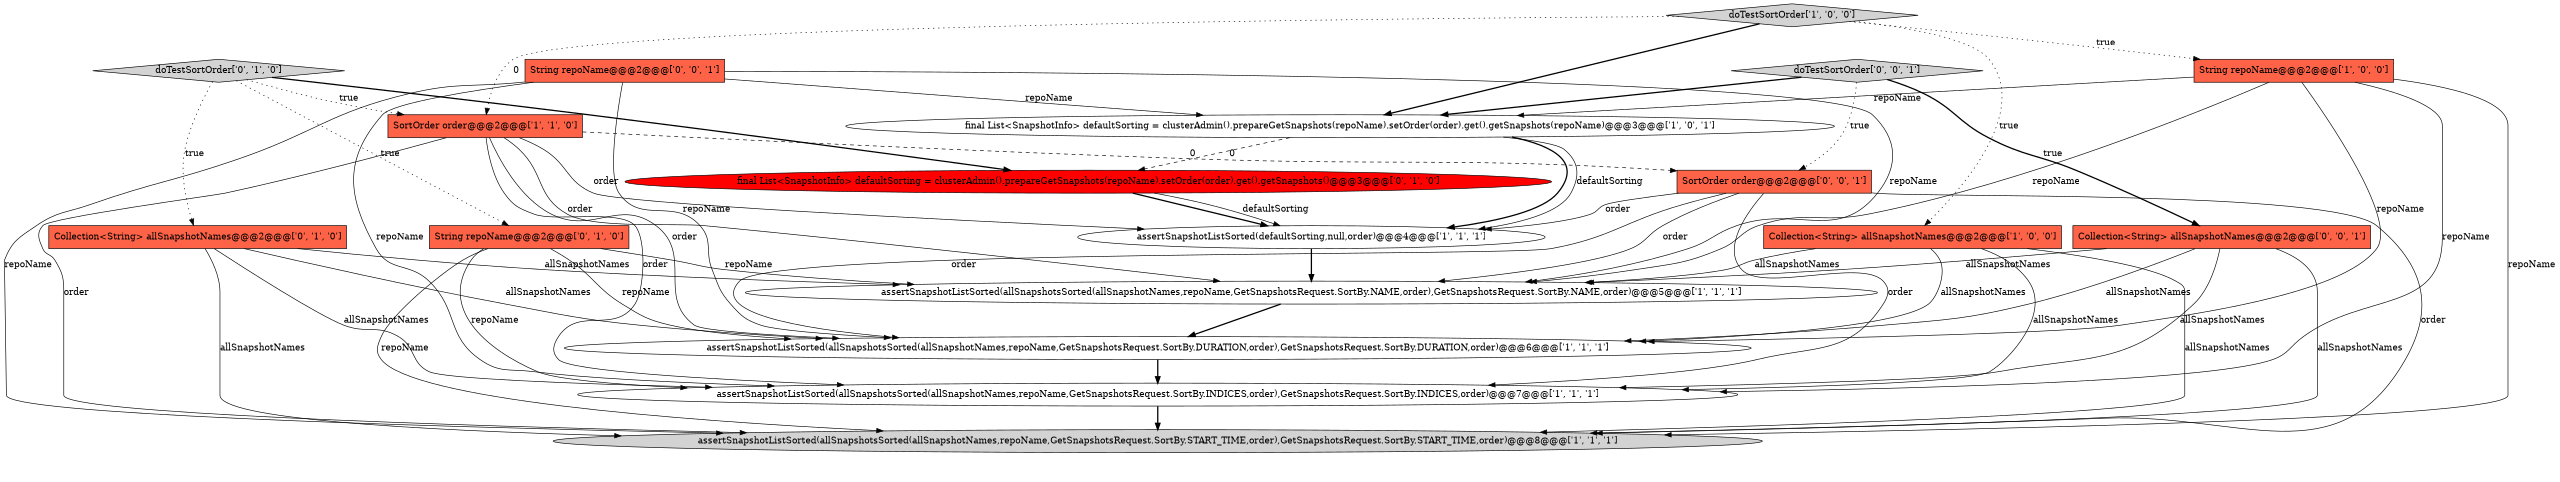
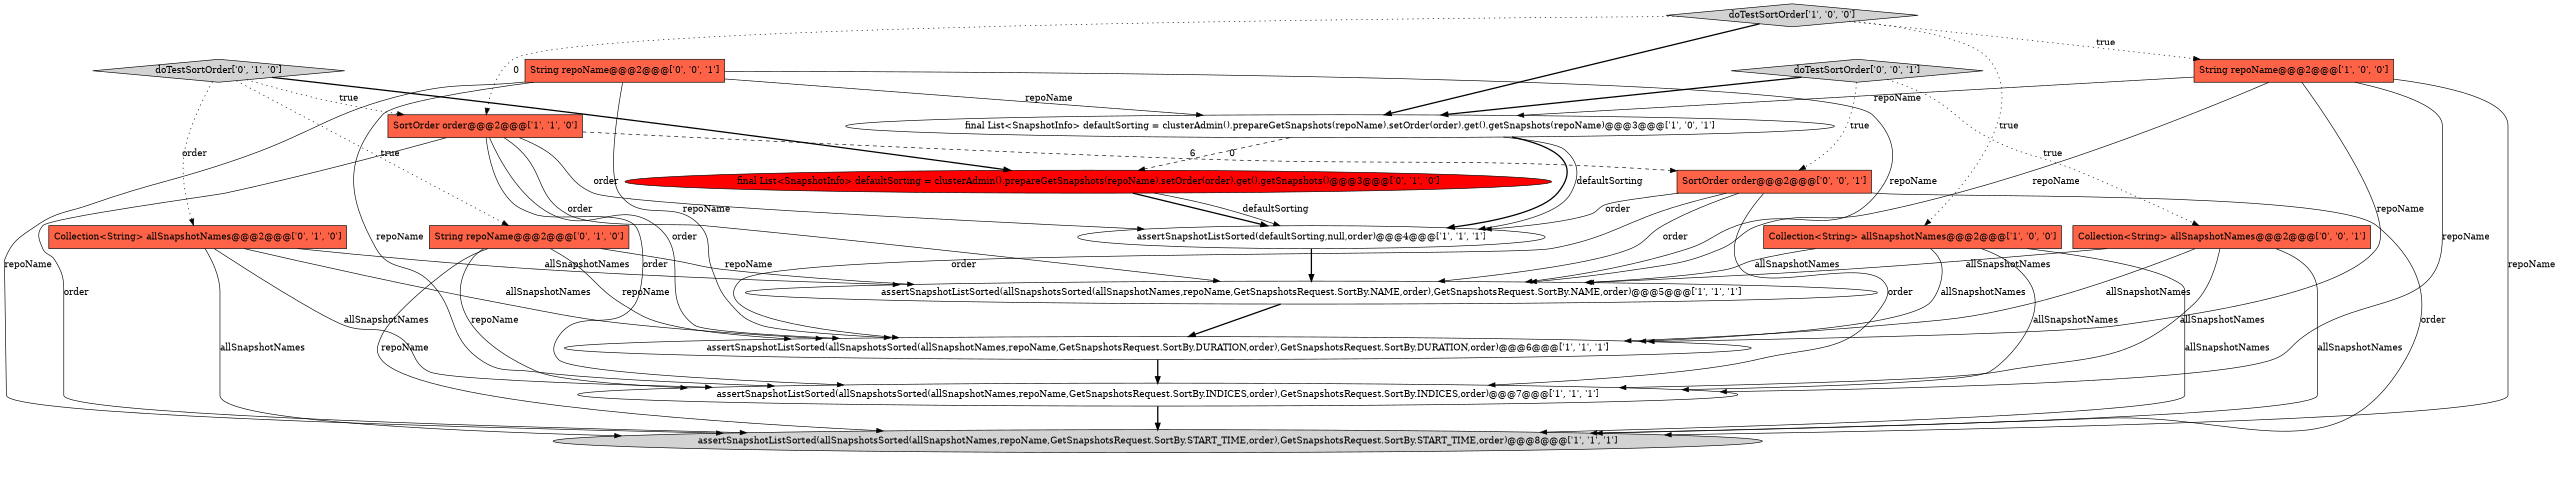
(195, 154) -> (195, 154)
(1193, 154) -> (1193, 154)
(2037, 157) -> (2037, 157)
